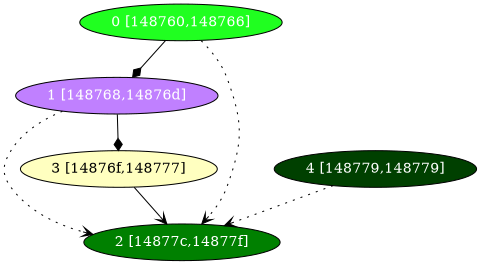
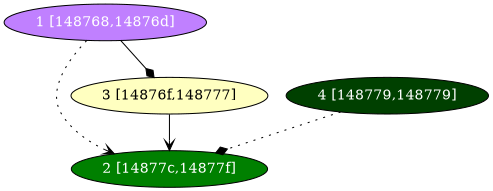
(181, 22) -> none
(284, 204) -> (284, 131)
